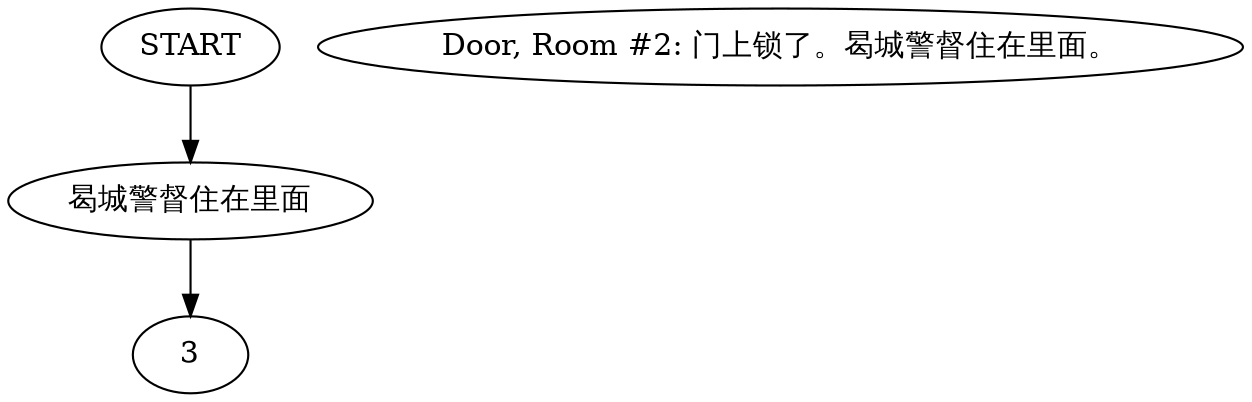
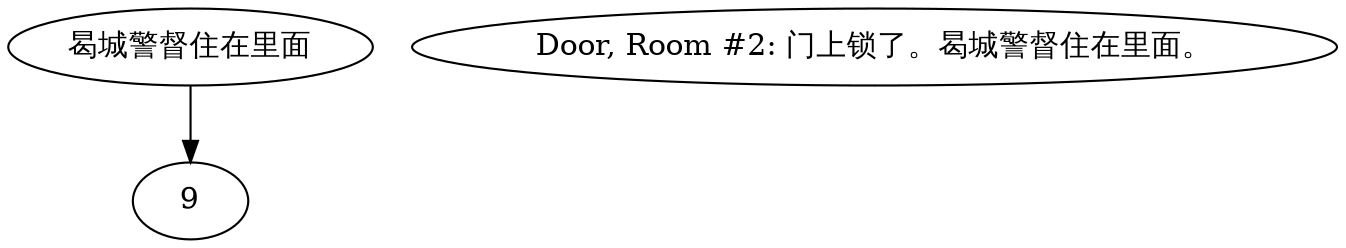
(191, 47) -> none
(191, 355) -> (191, 201)
